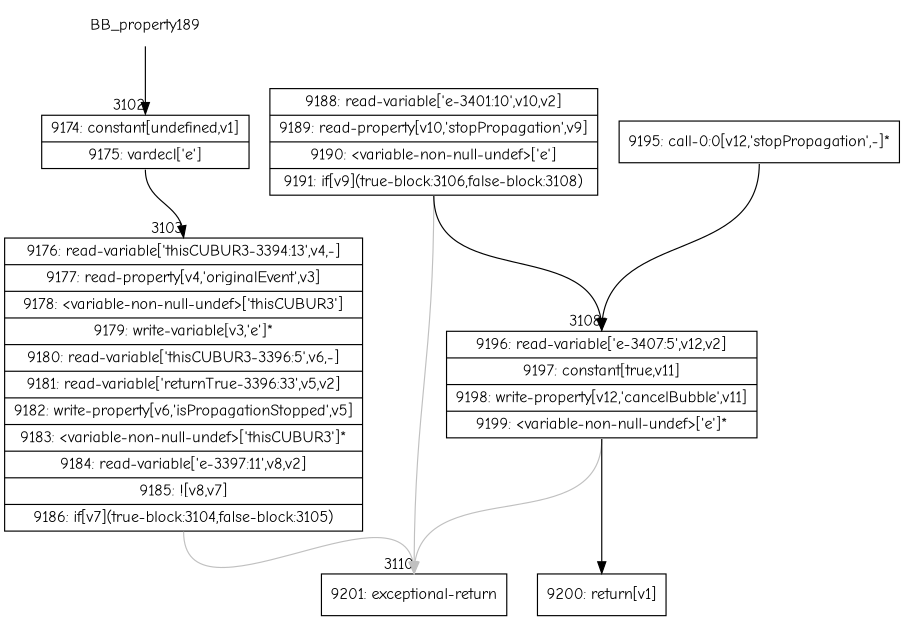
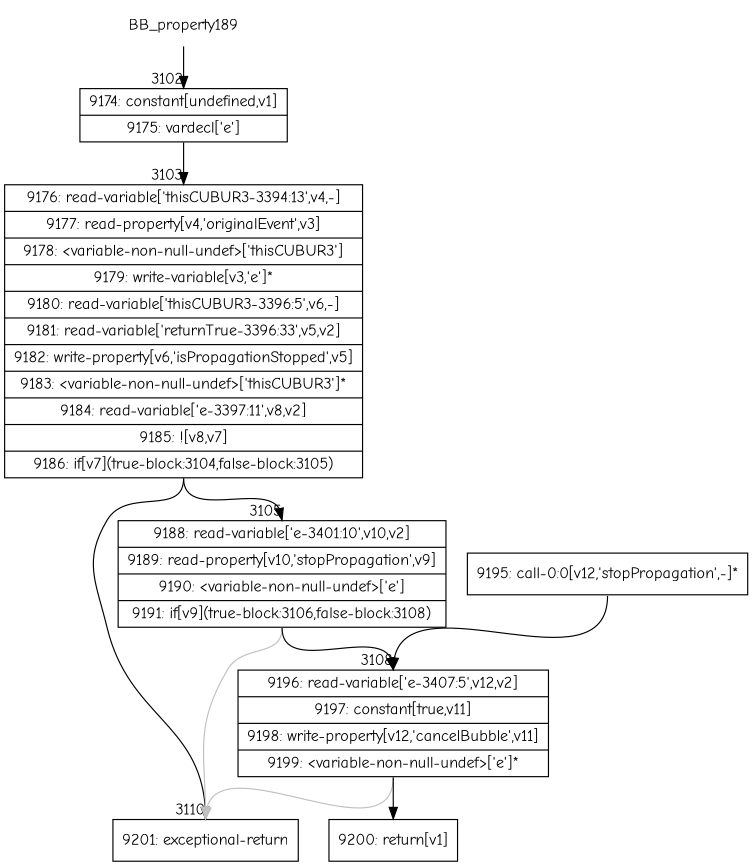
none -> (227, 500)
(293, 554) -> (107, 628)
